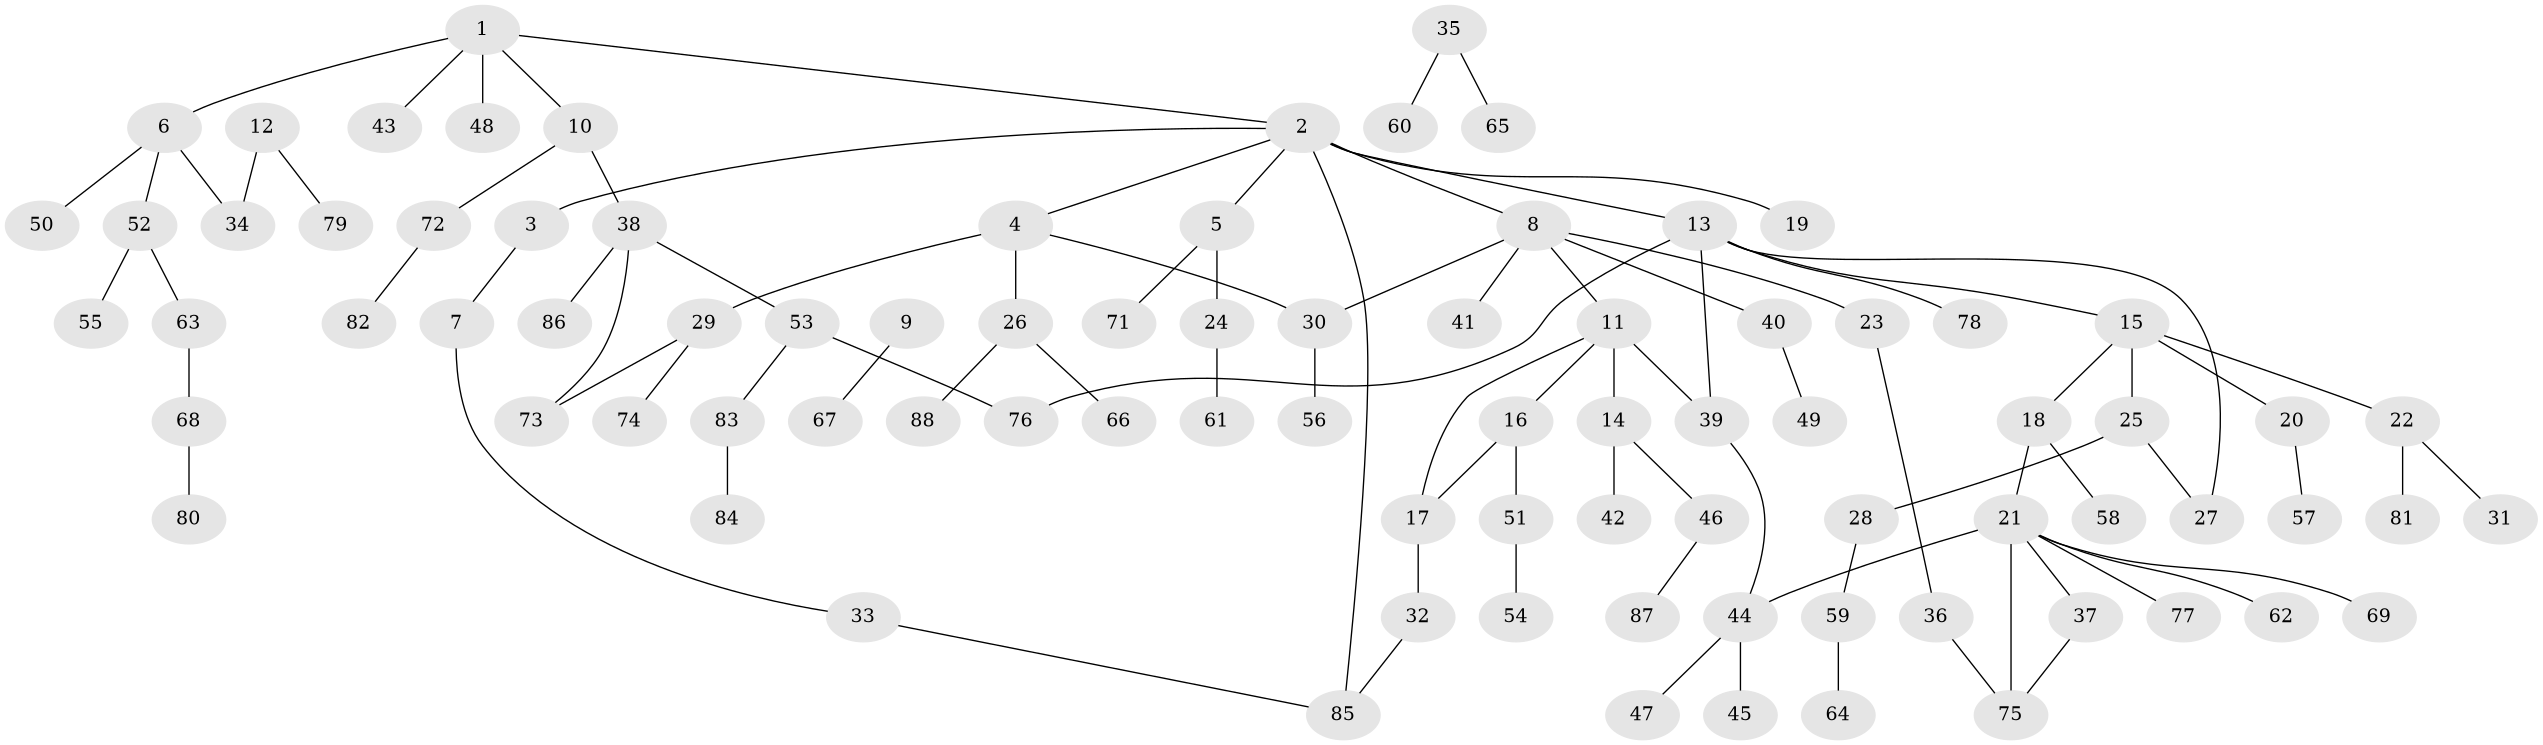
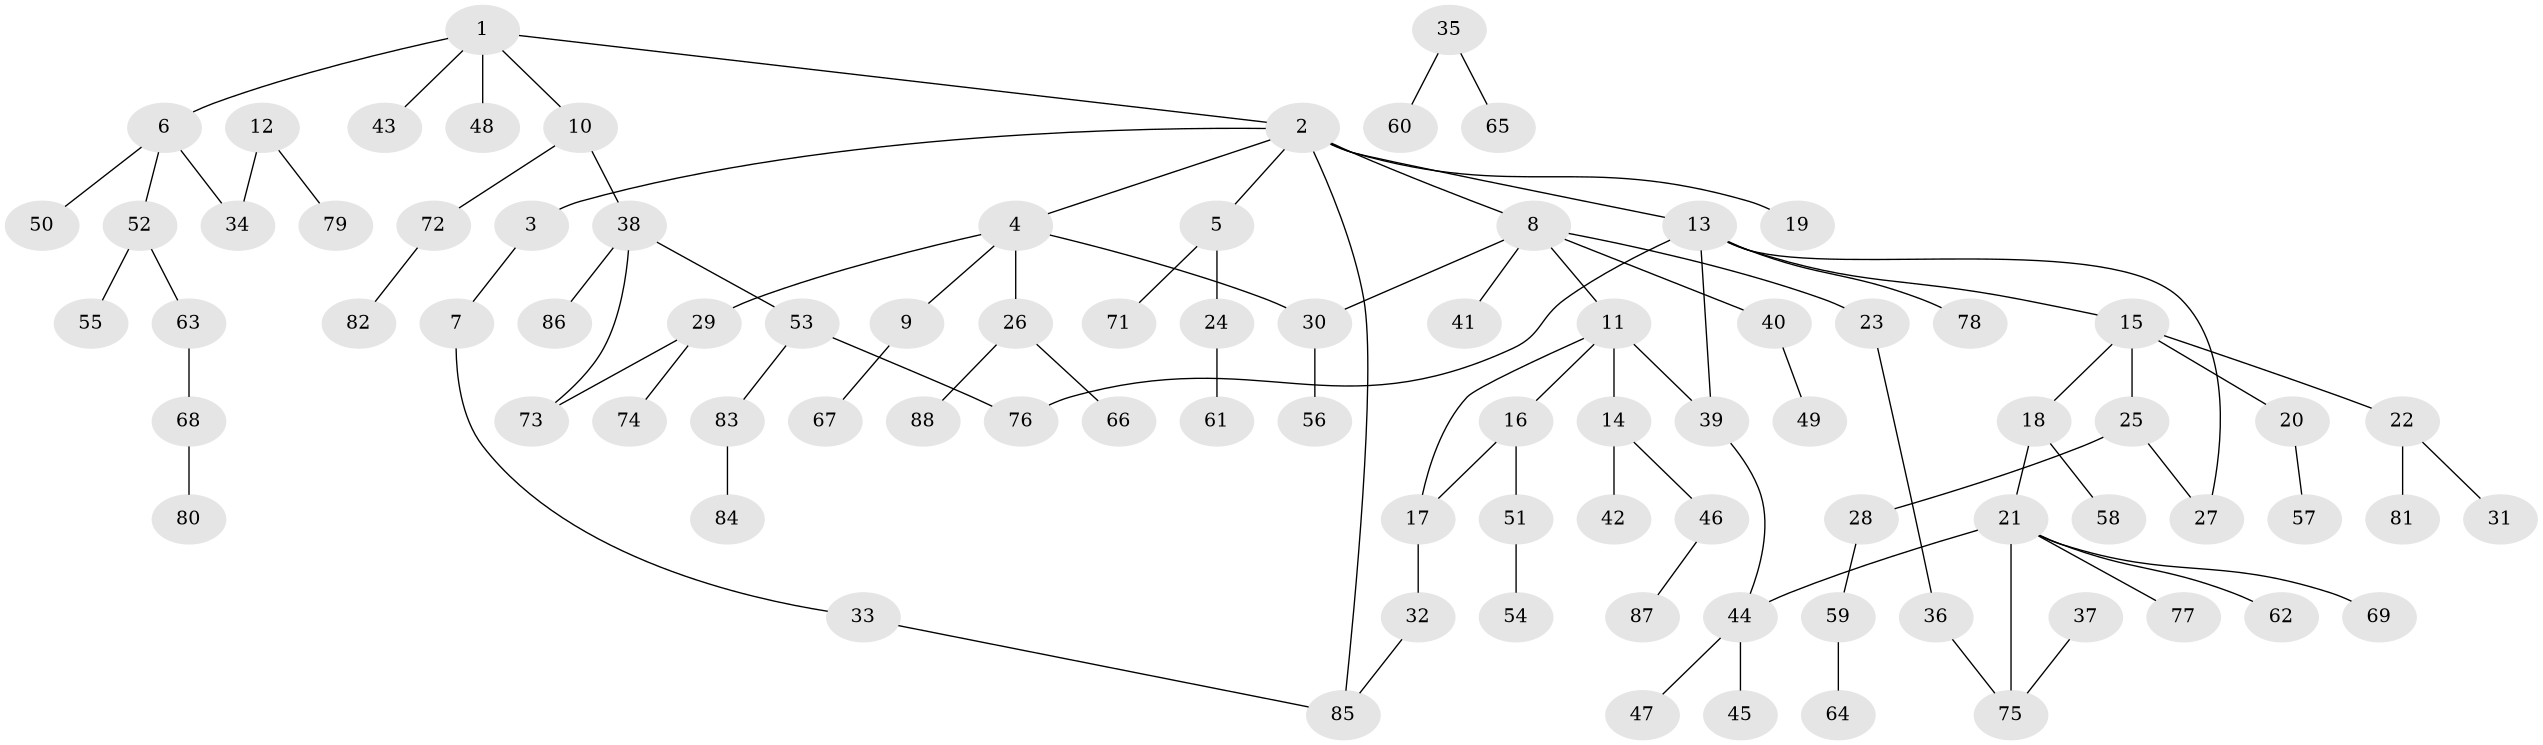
none -> (961, 275)
(2048, 568) -> none
